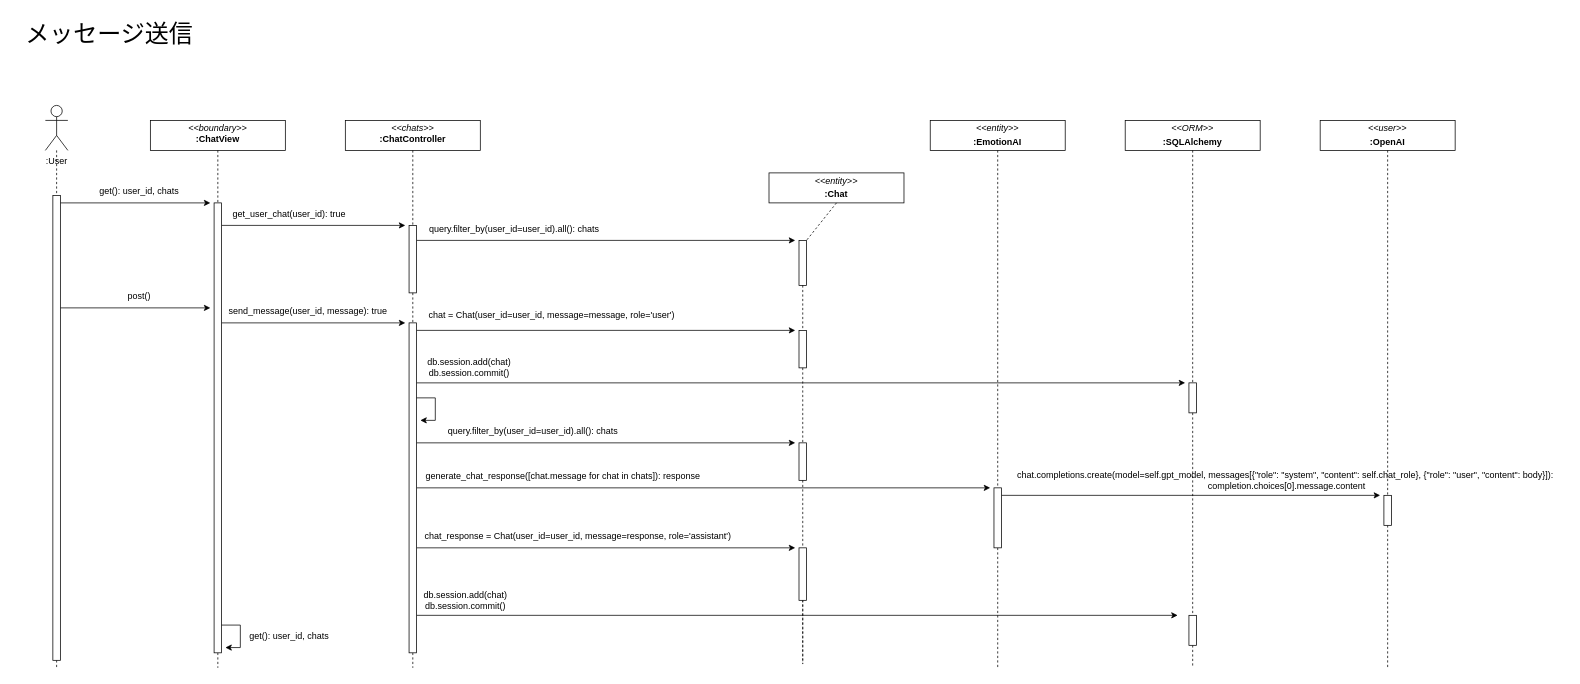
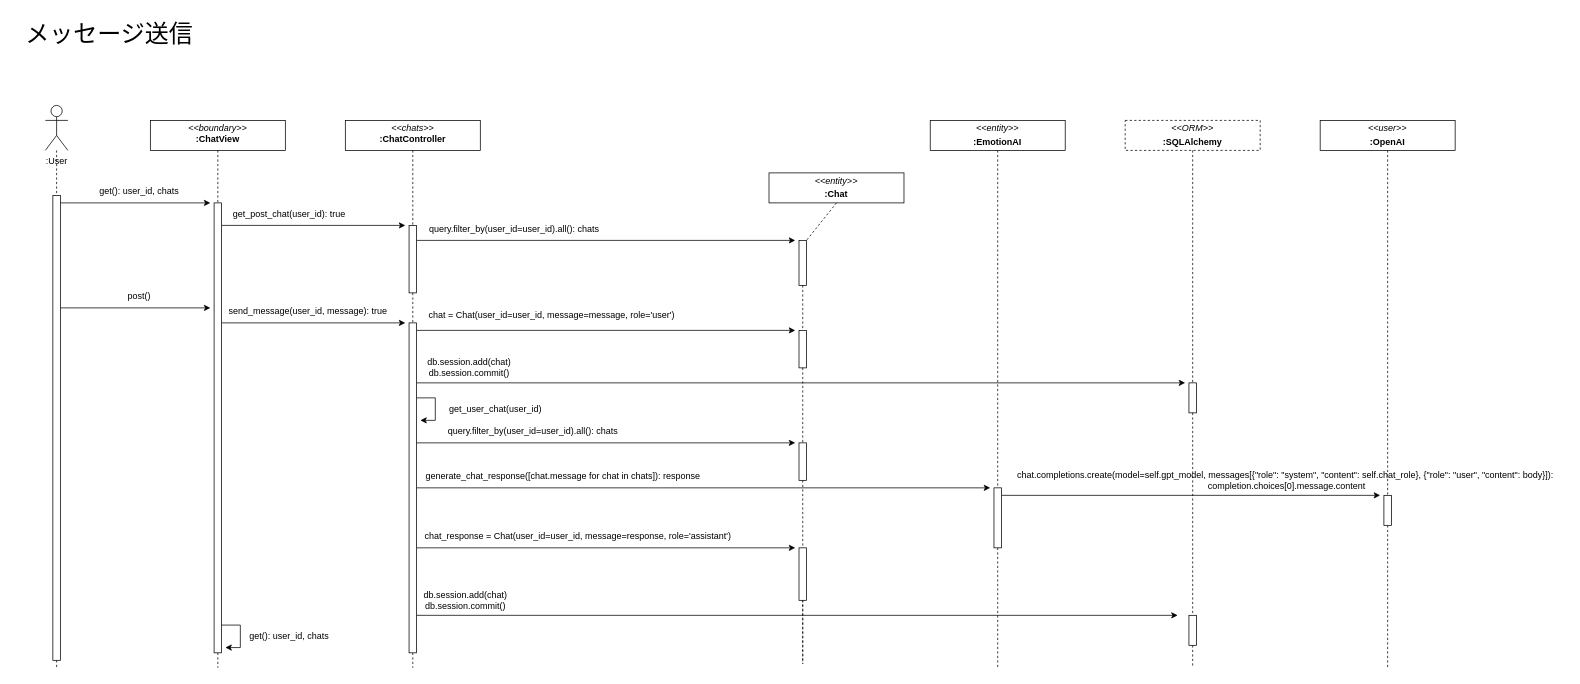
(1193, 135) -> (1193, 135)
(290, 214) -> (290, 214)
none -> (495, 409)
